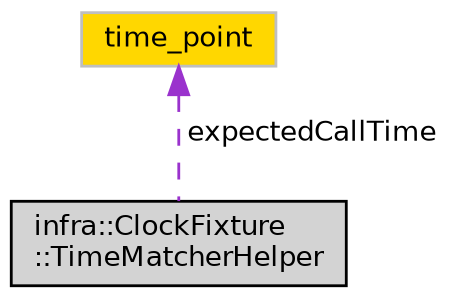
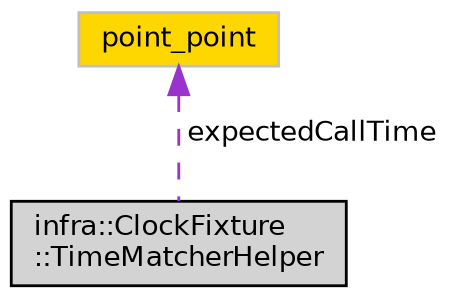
(179, 39) -> (179, 39)
